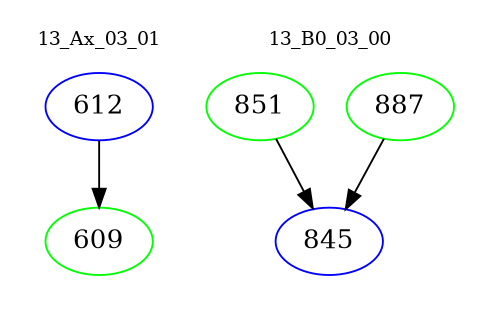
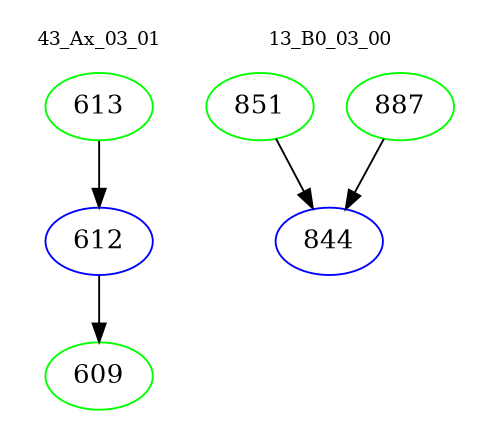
(99, 40) -> (99, 40)
none -> (99, 107)
(329, 241) -> (329, 241)
